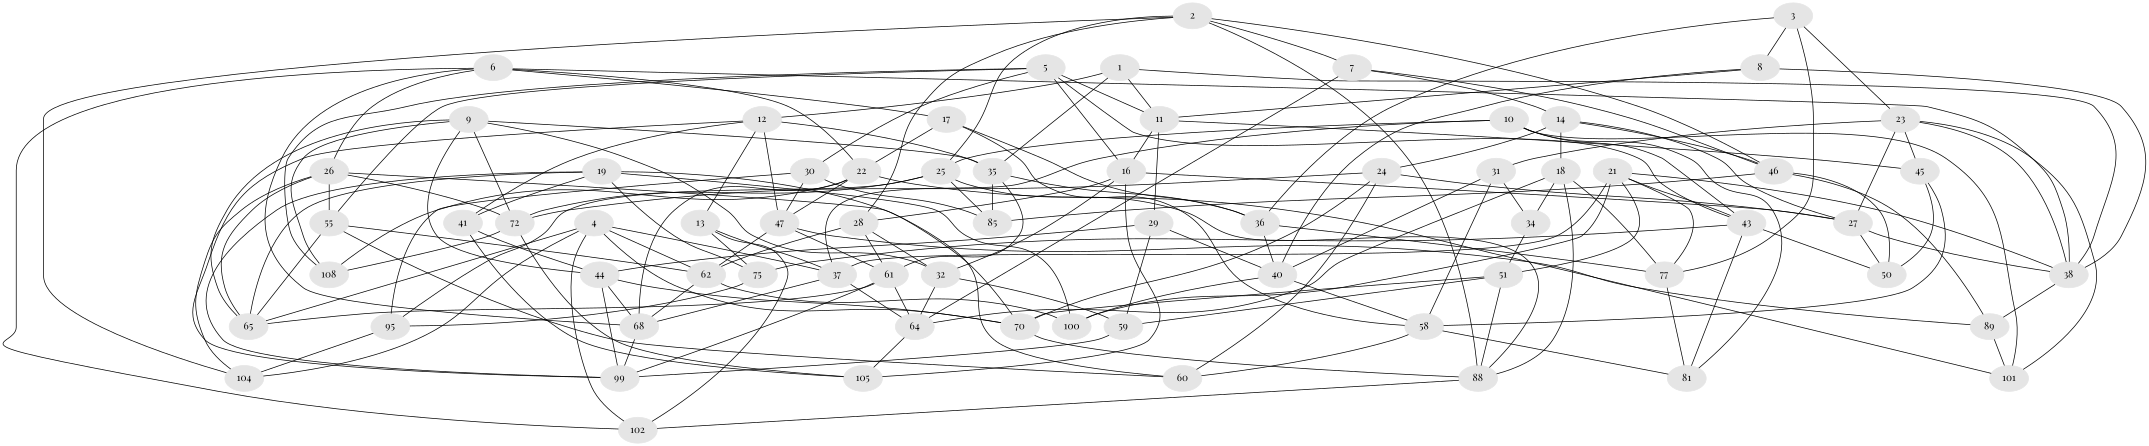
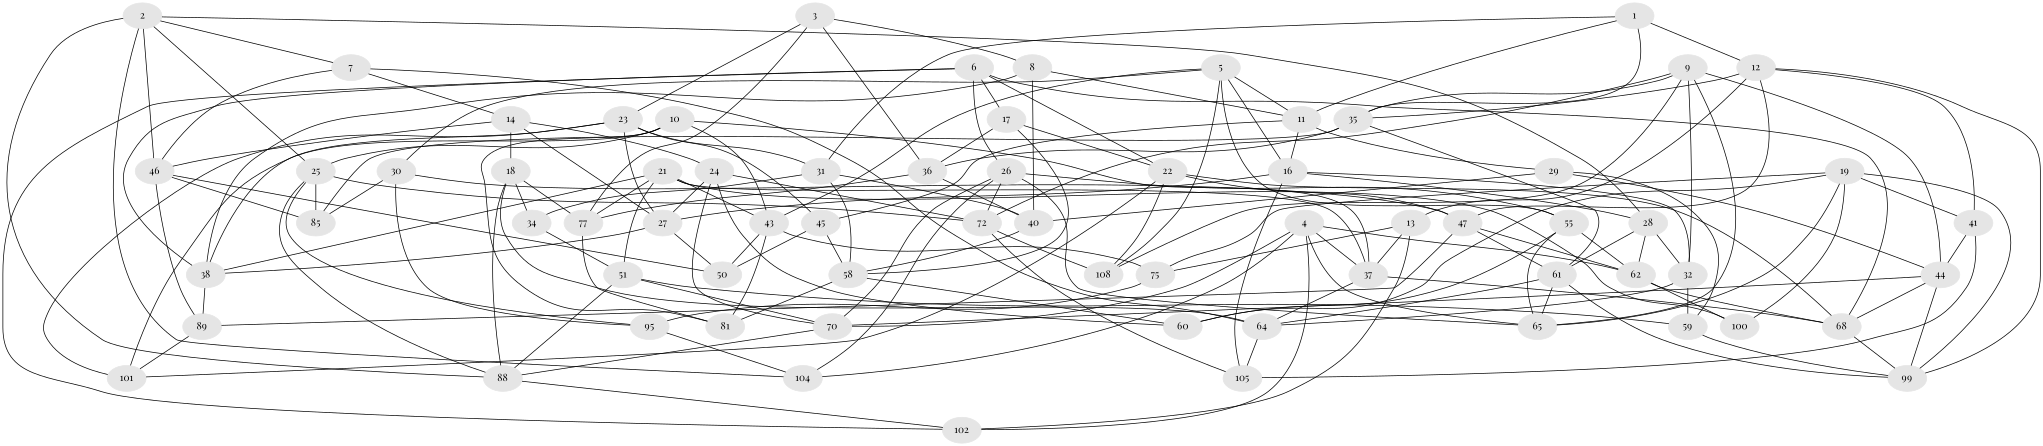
(1703, 83) -> (1201, 30)
(1171, 294) -> none
